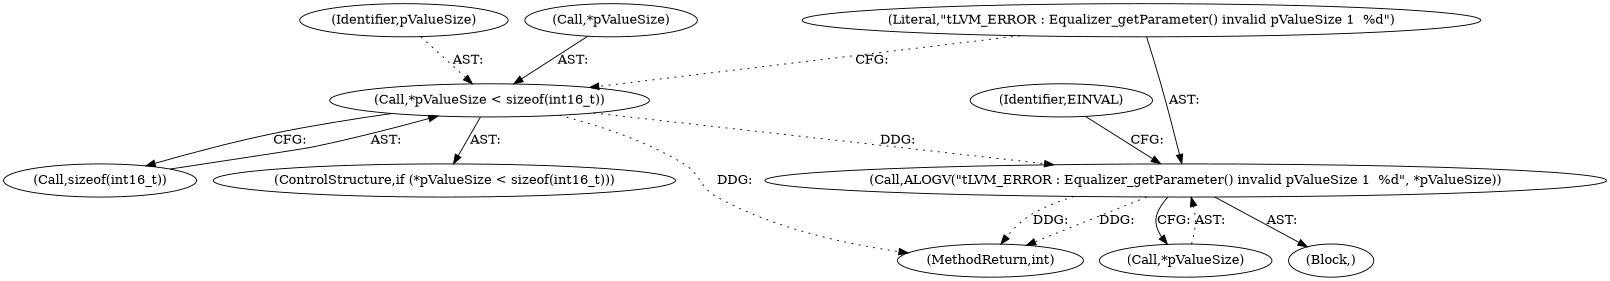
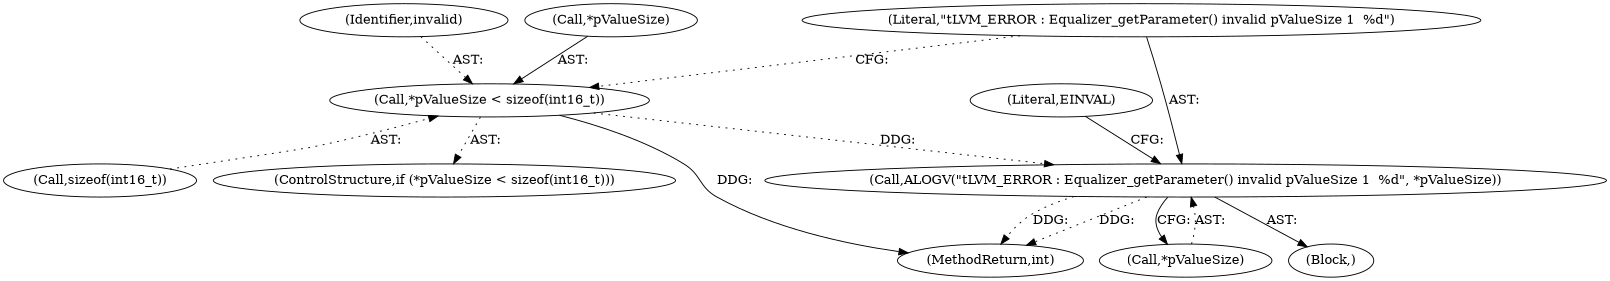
(404, 20) -> (404, 20)
(1061, 100) -> (1061, 100)
(272, 134) -> none
(469, 136) -> (469, 136)
(300, 149) -> (300, 149)
(721, 199) -> (721, 199)
